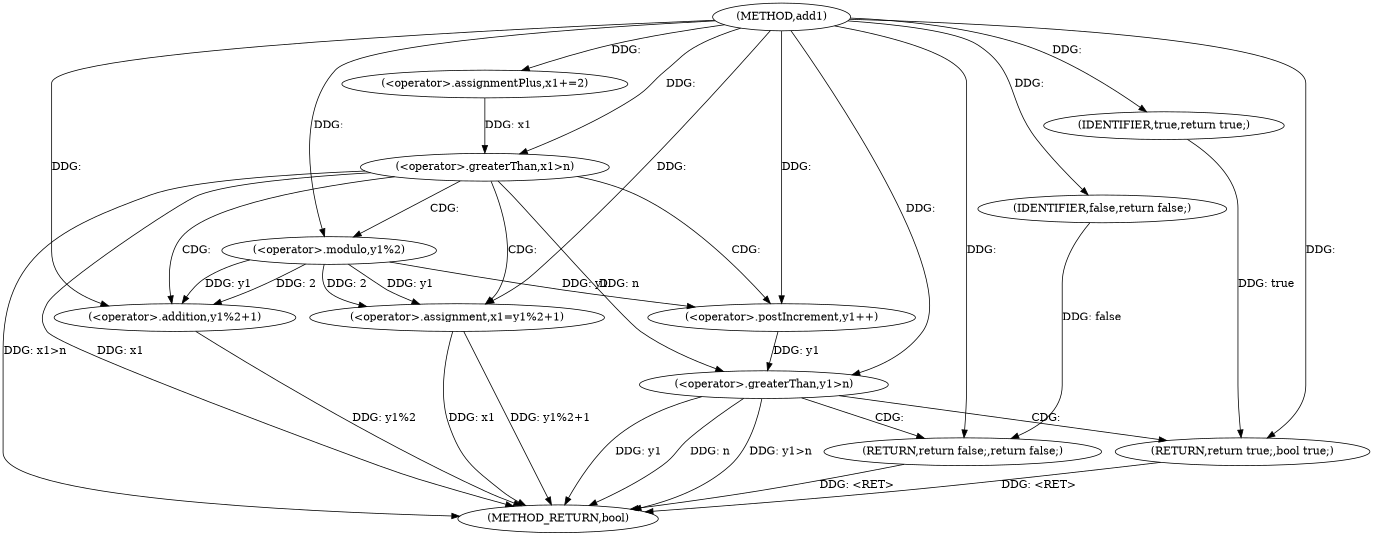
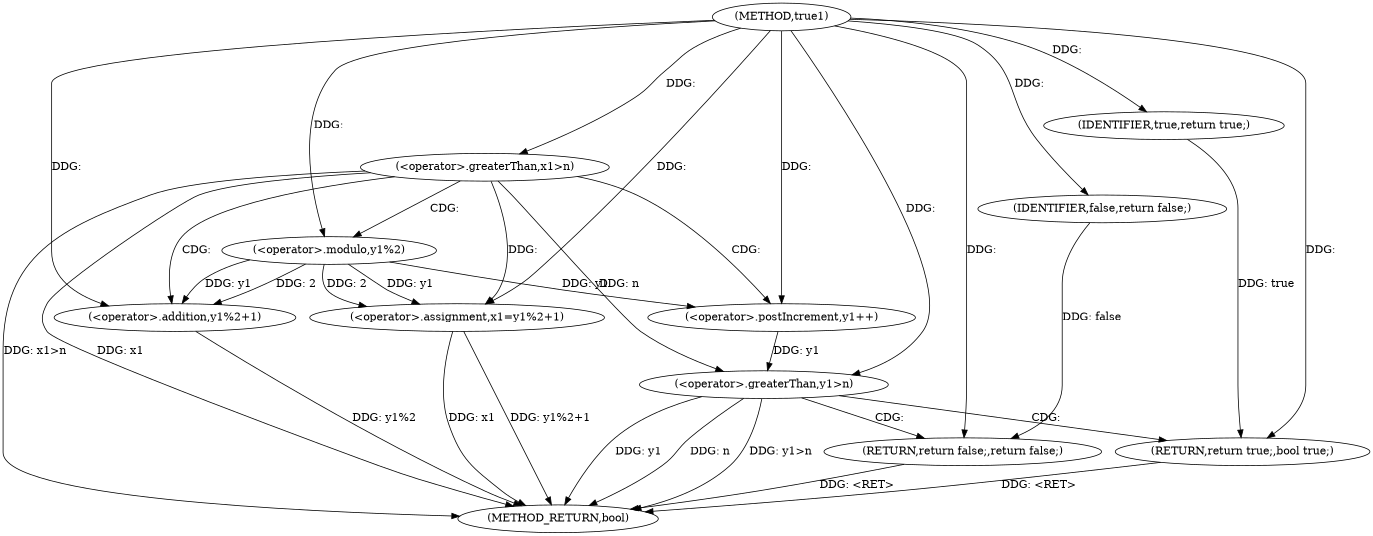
(782, 17) -> (782, 17)
(485, 84) -> none
(525, 251) -> (525, 251)
